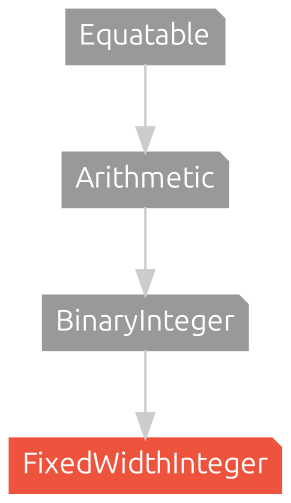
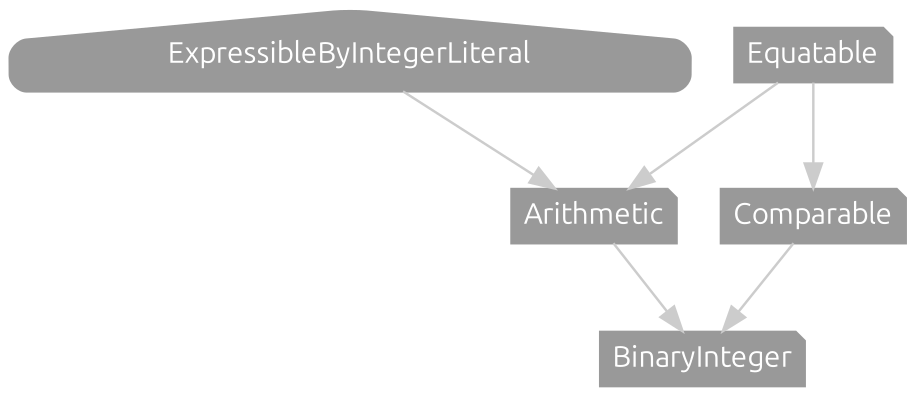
none -> (350, 55)
none -> (813, 216)
(145, 466) -> none
